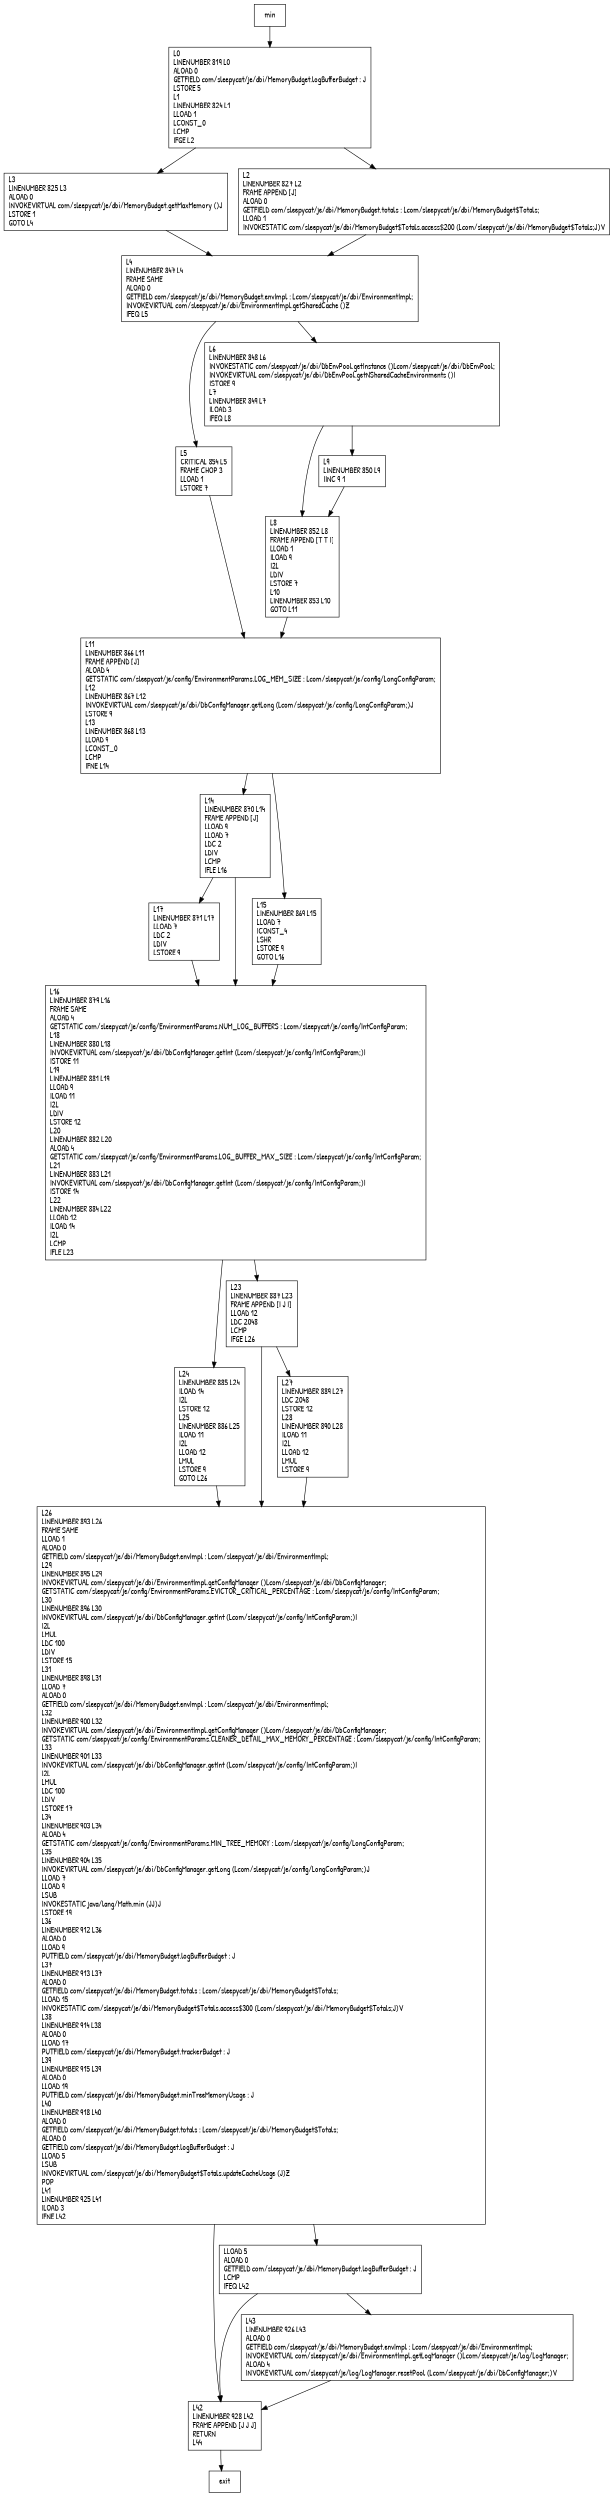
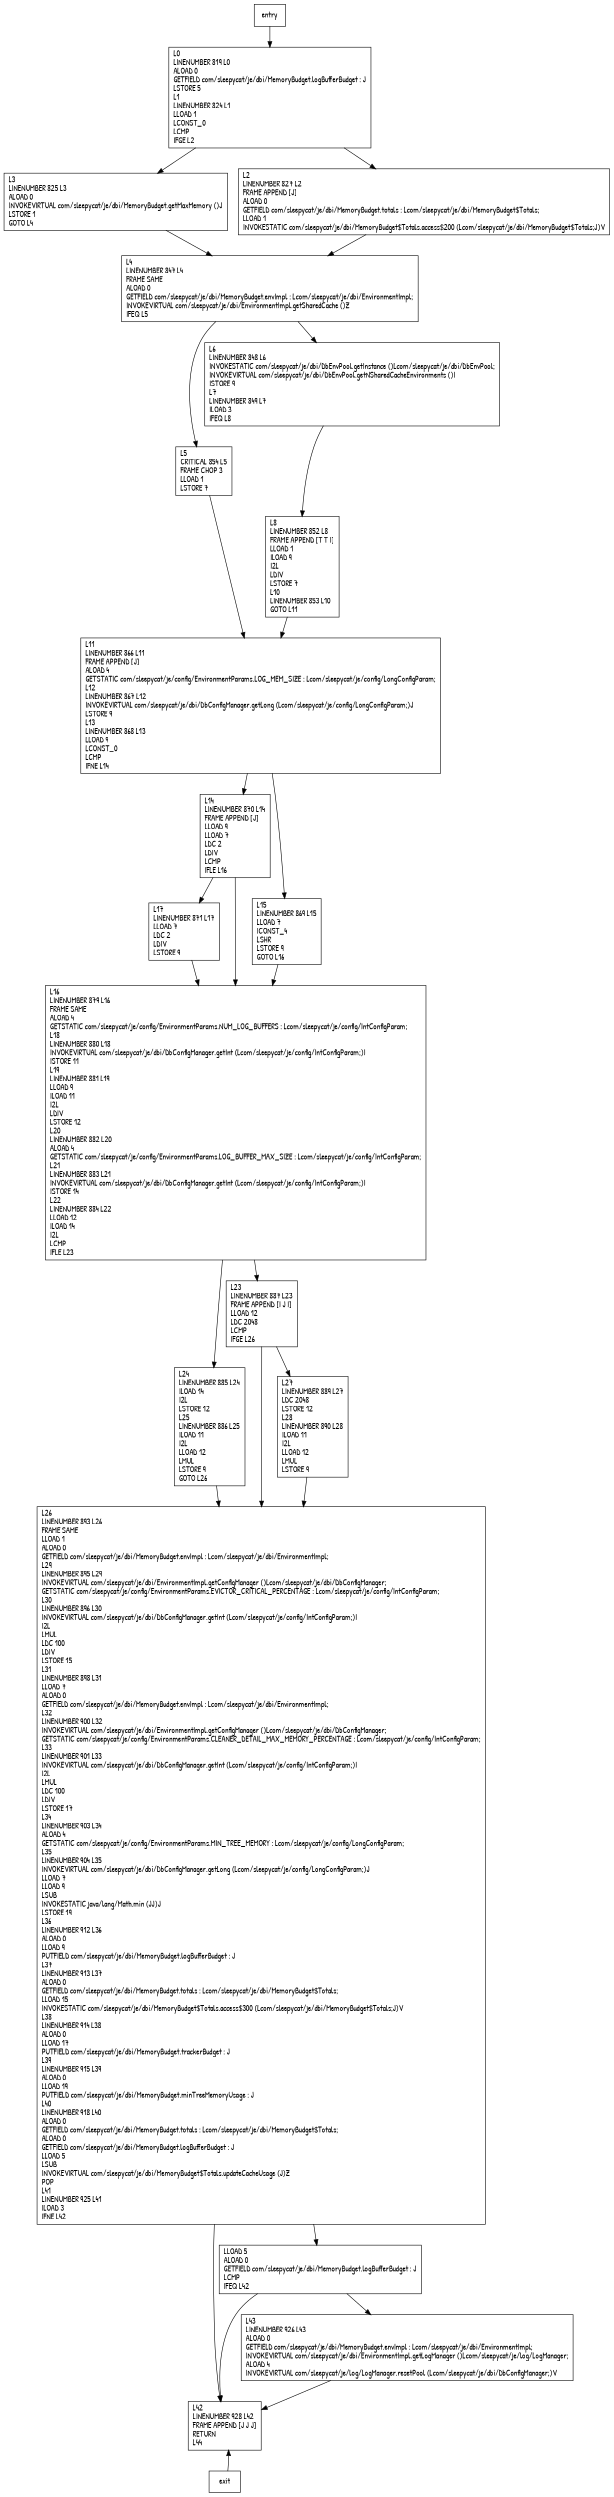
(270, 15) -> (270, 15)
(352, 471) -> none
(221, 2458) -> (228, 2464)
